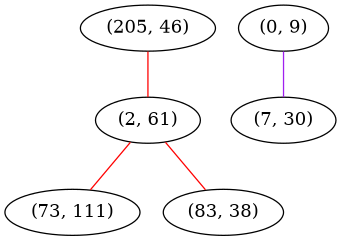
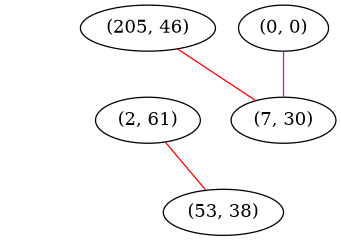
(284, 28) -> (284, 28)
(148, 74) -> (217, 75)
(72, 212) -> none
(223, 212) -> (223, 212)
